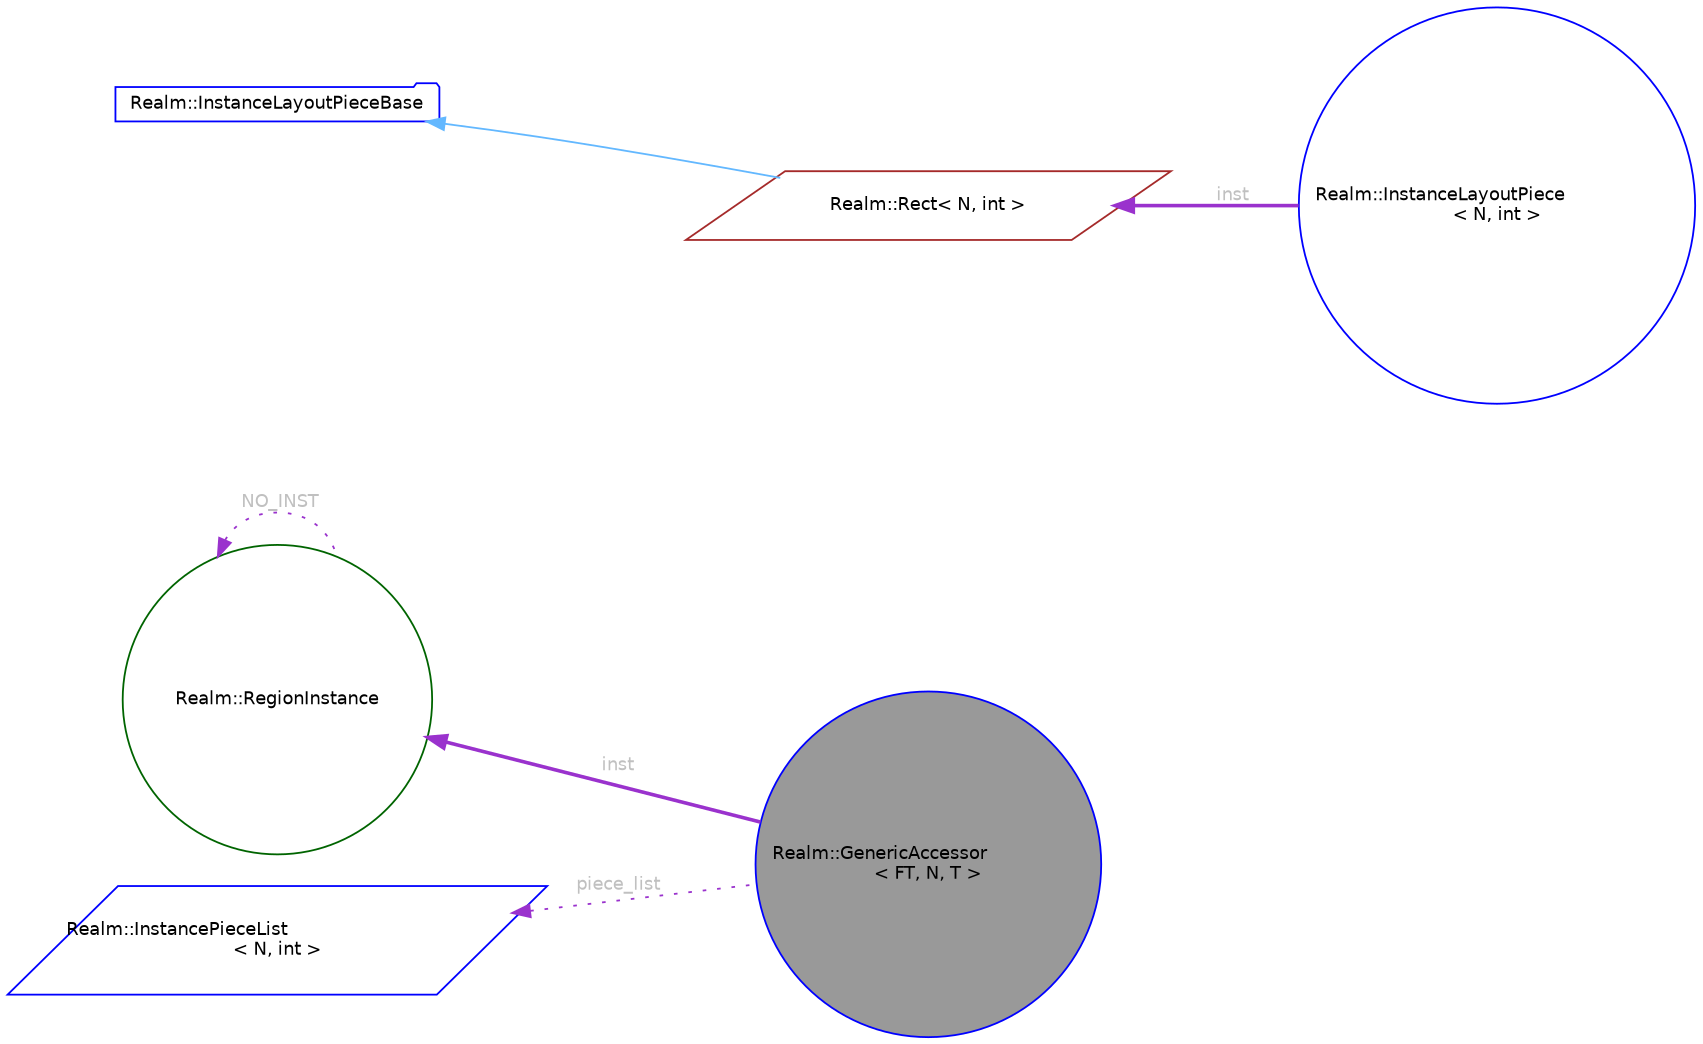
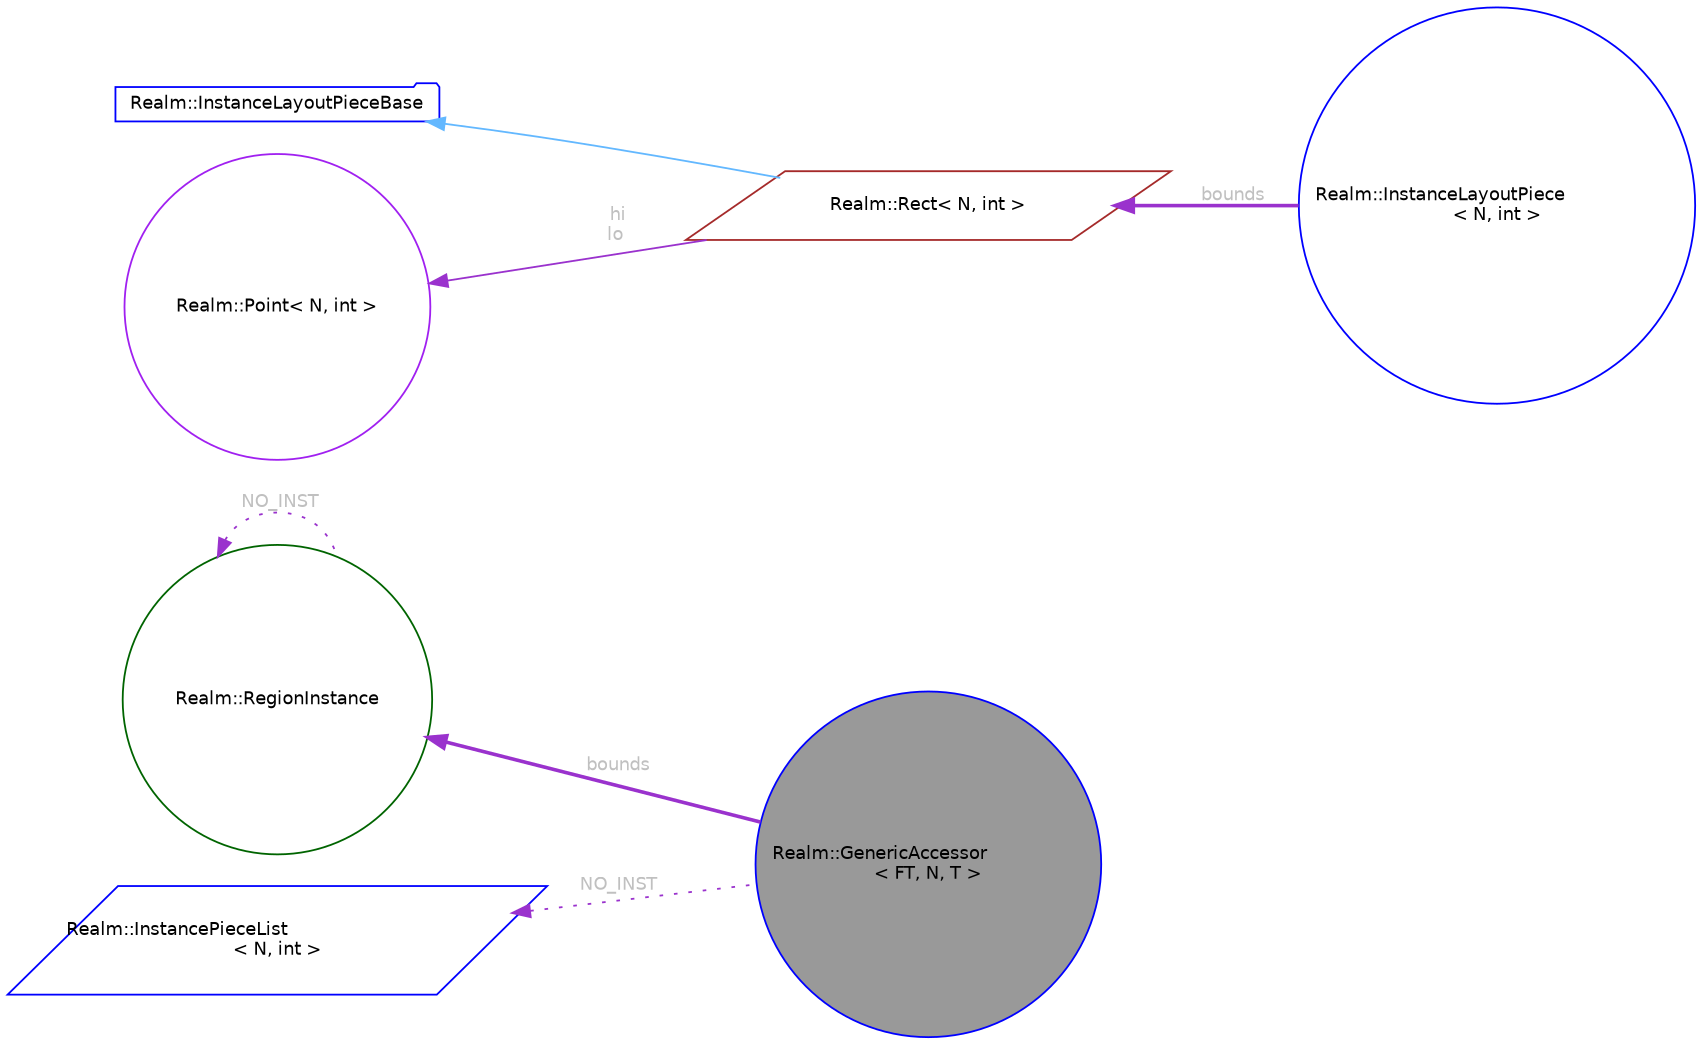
(1231, 196) -> (1231, 196)
none -> (277, 307)
(616, 766) -> (616, 766)
(616, 885) -> (616, 885)
